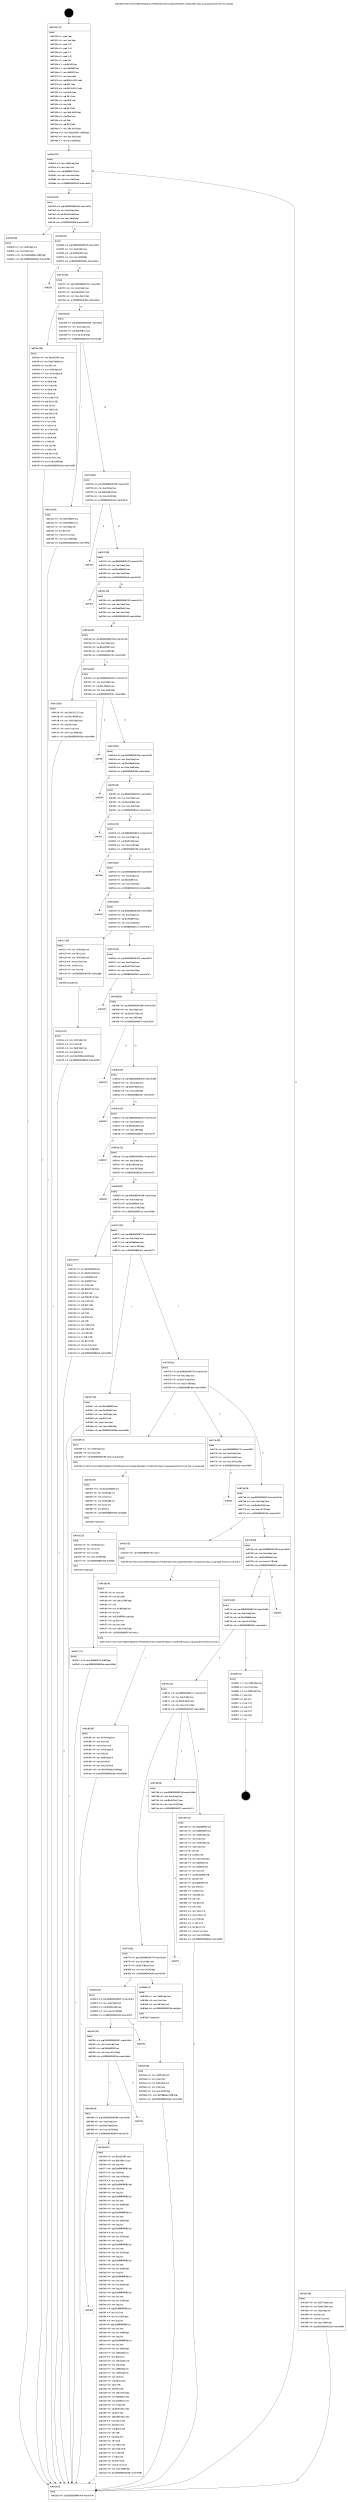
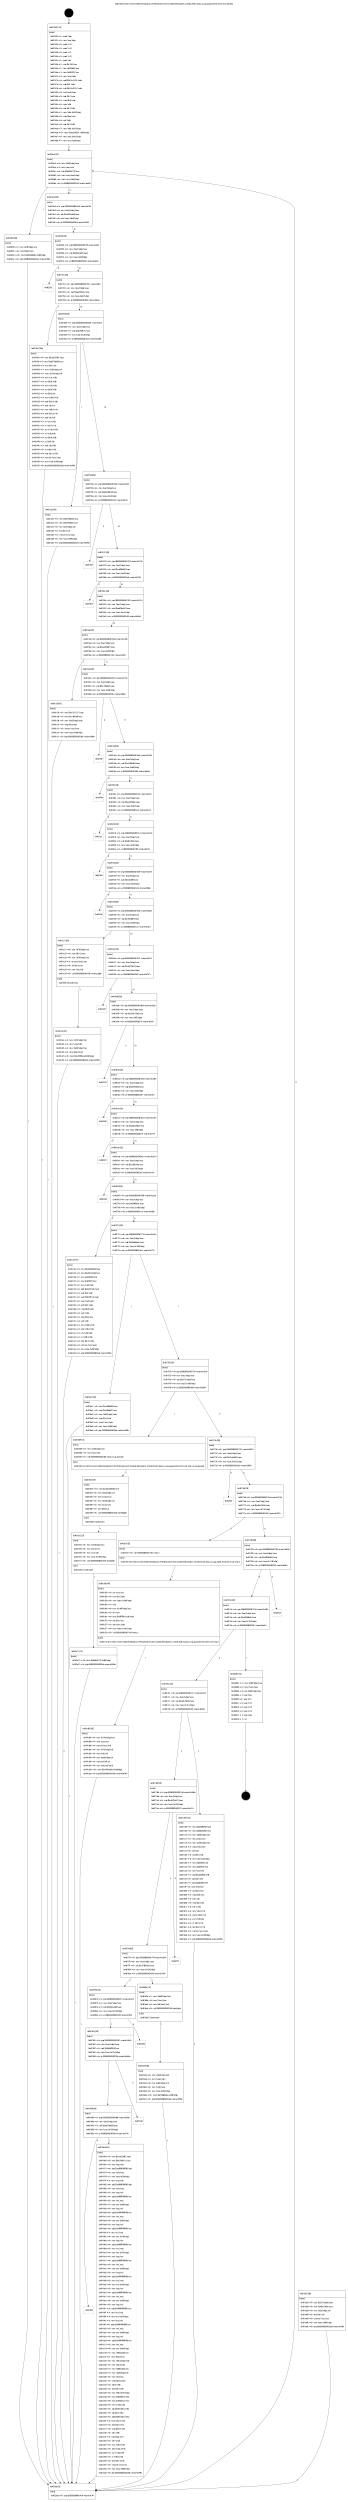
(48, 230) -> (36, 209)
(251, 1426) -> (245, 1477)
(139, 1825) -> (159, 1878)
